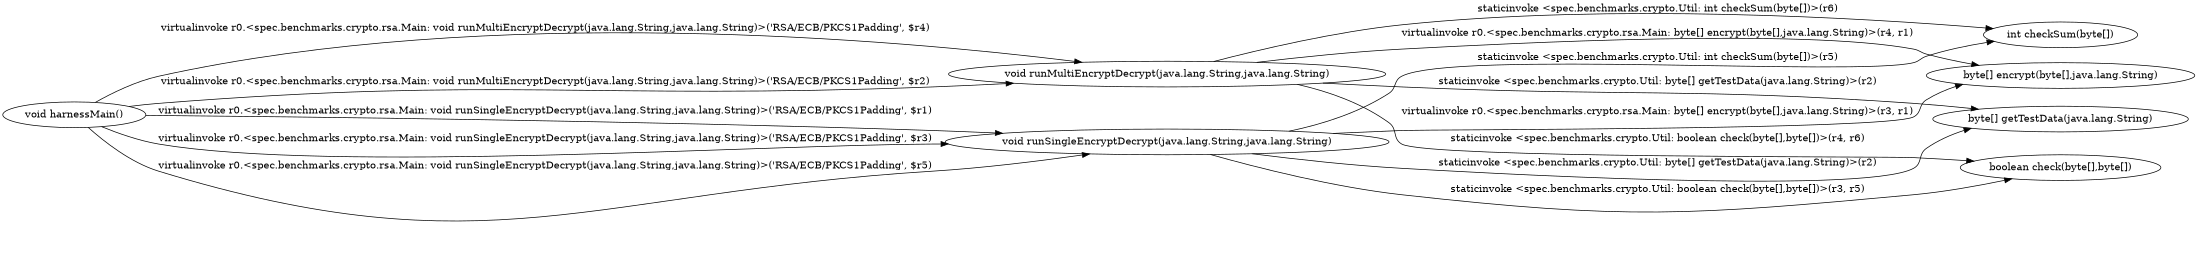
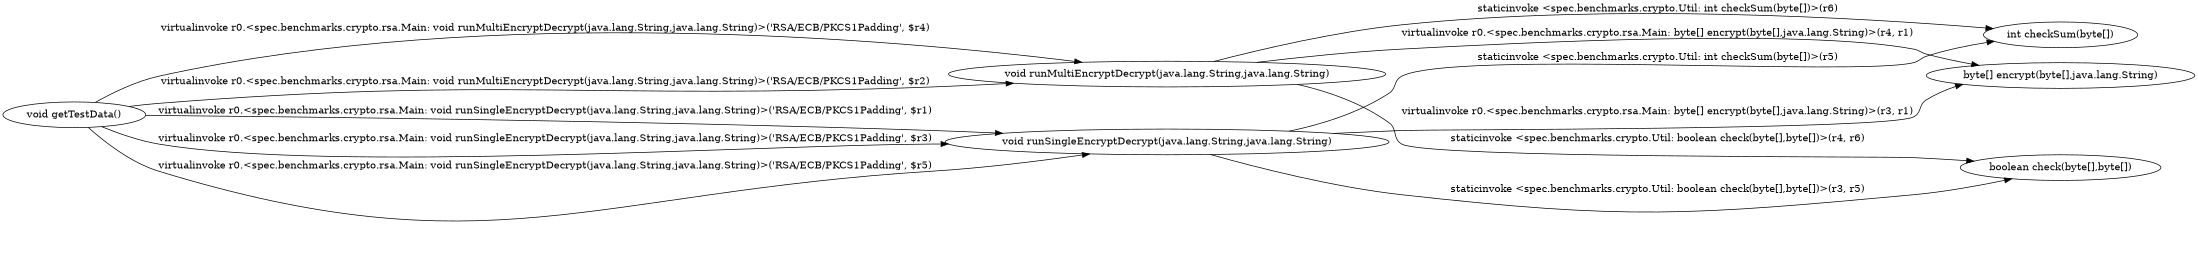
(74, 115) -> (74, 115)
(2061, 119) -> none
